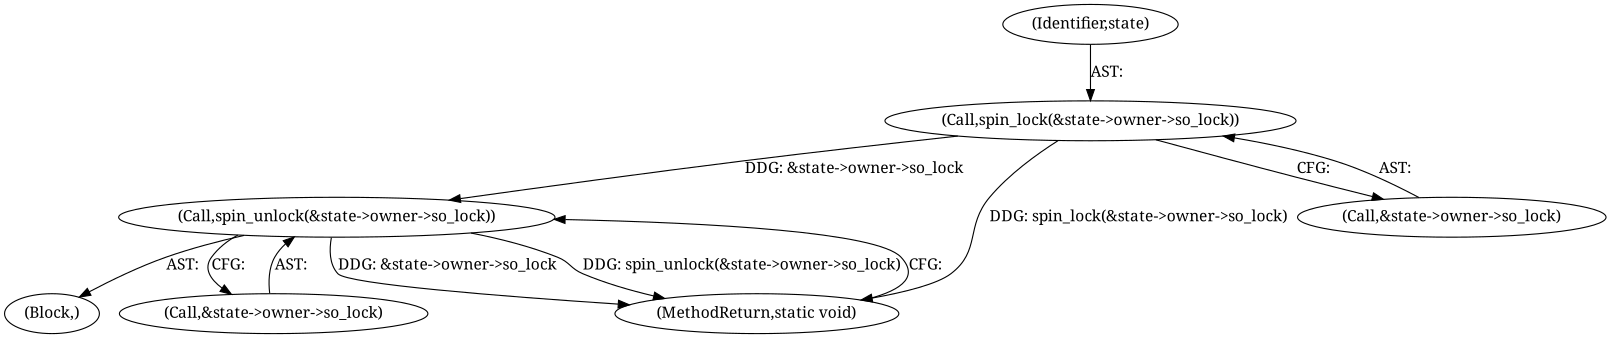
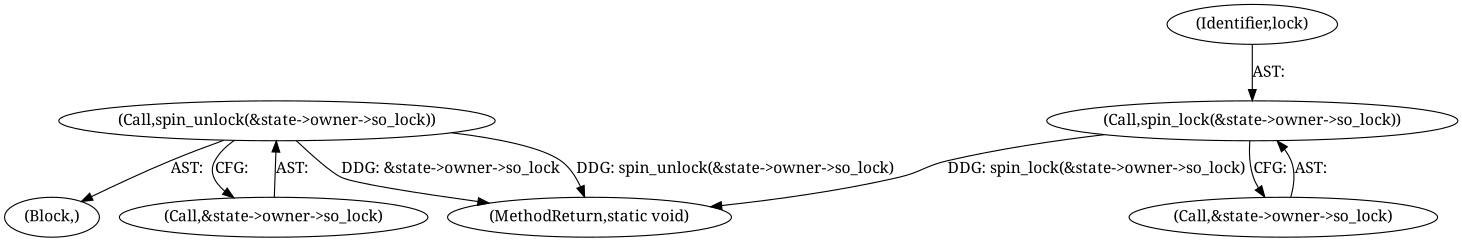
(1090, 24) -> (1252, 24)
(709, 165) -> none
(772, 230) -> none
